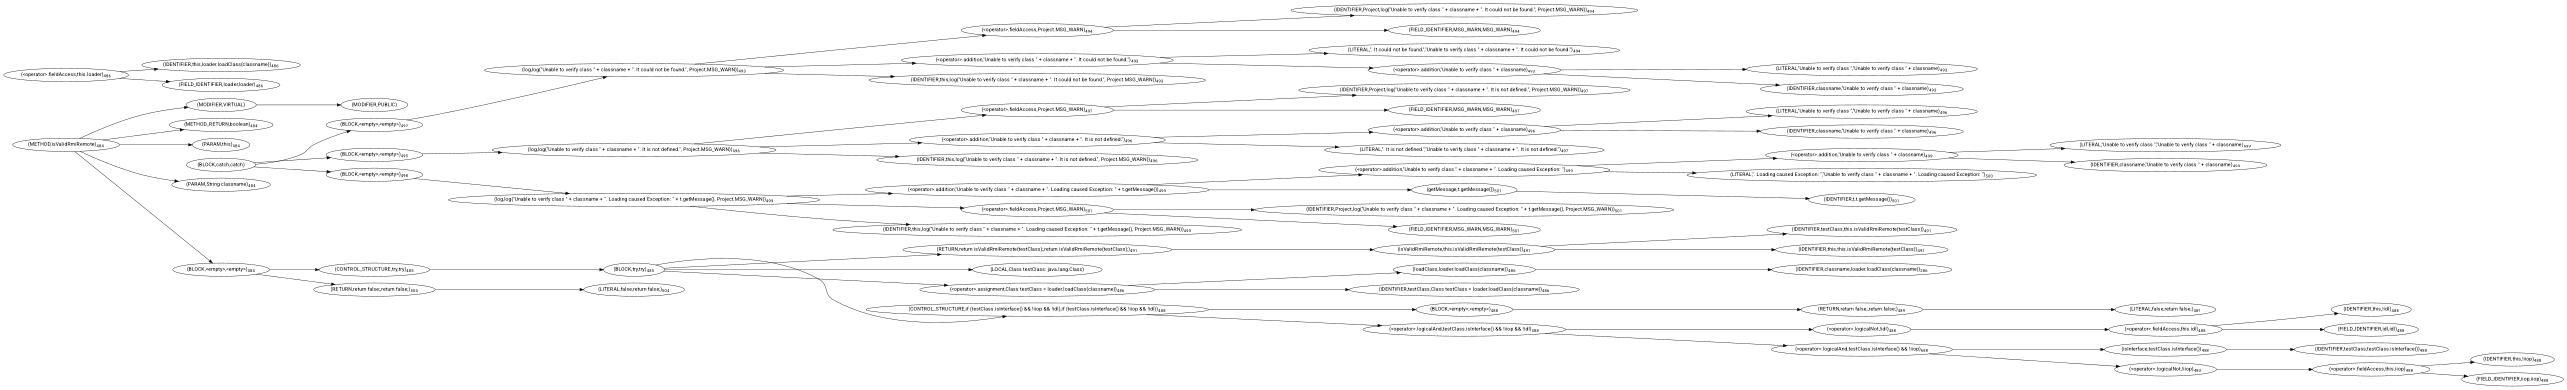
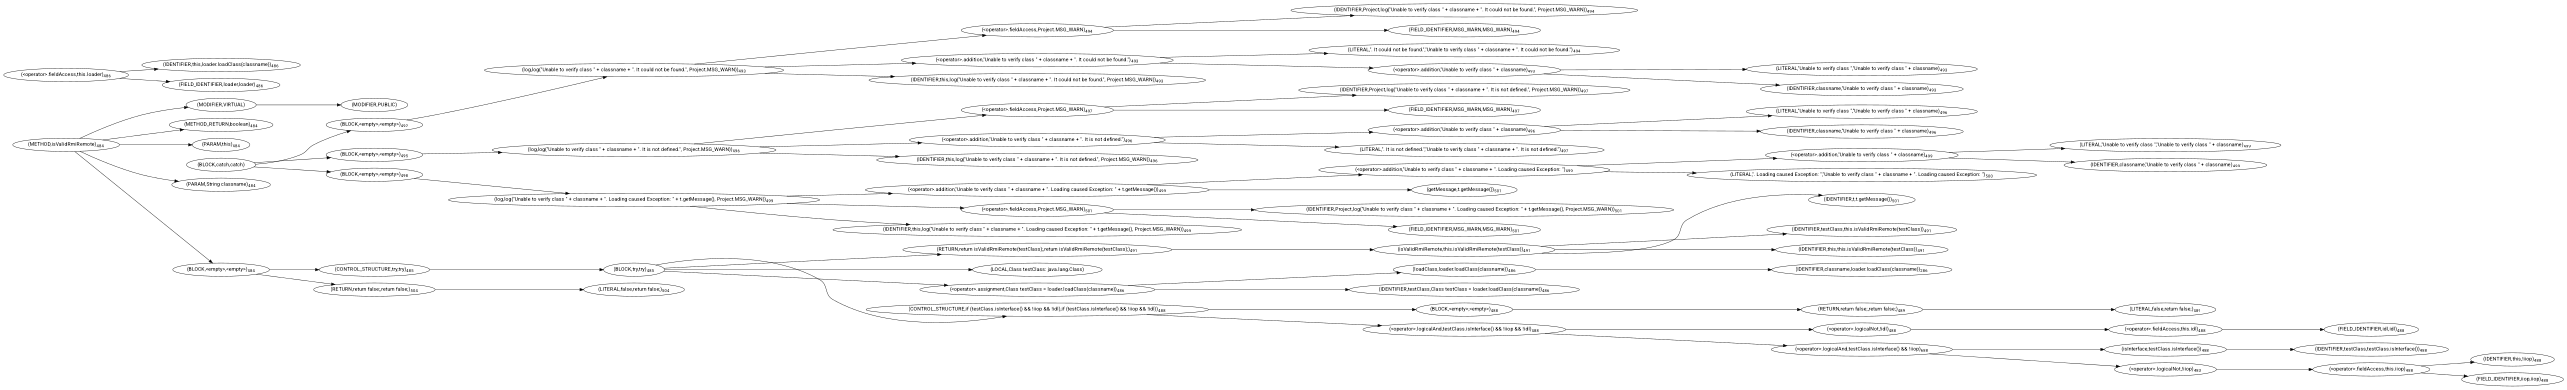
(1661, 195) -> (1681, 229)
(2371, 310) -> none
